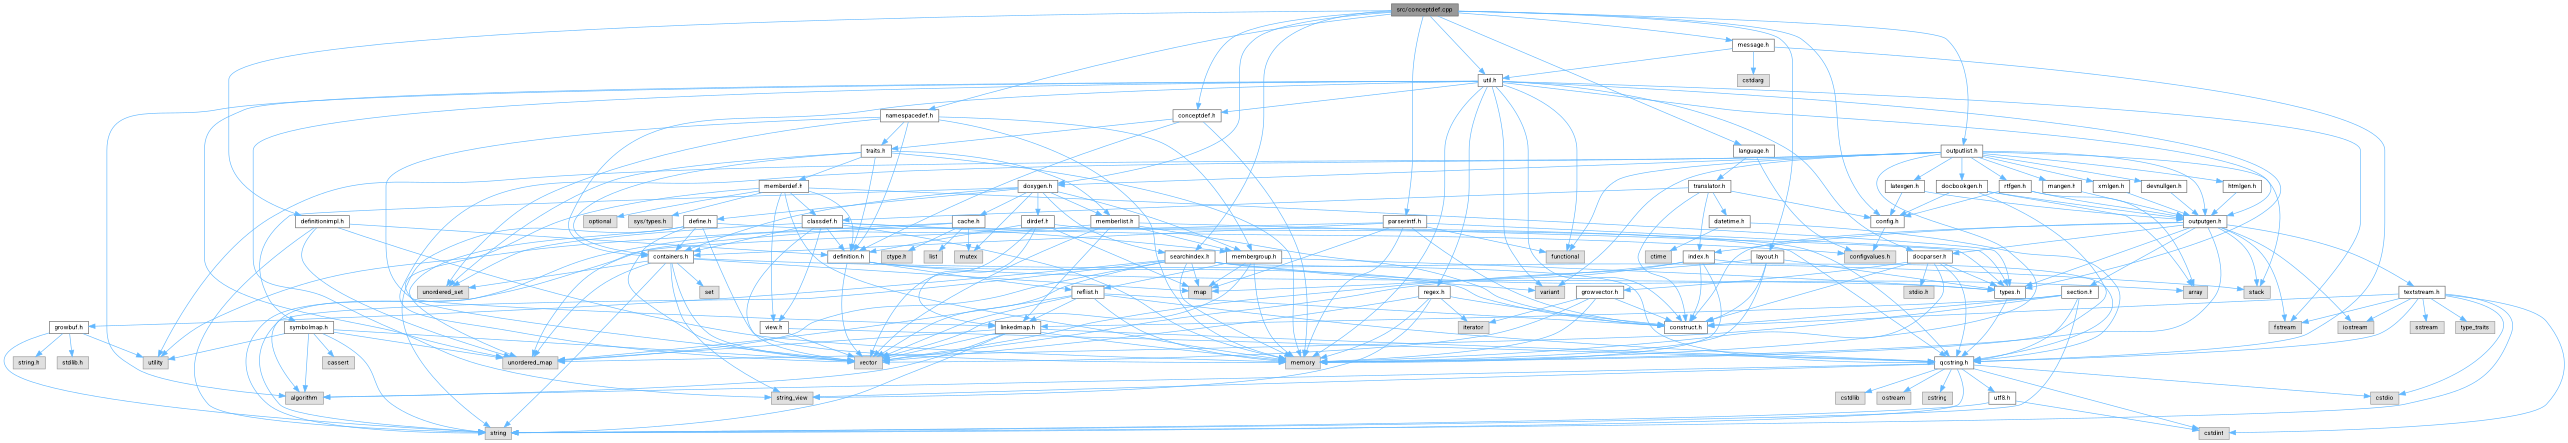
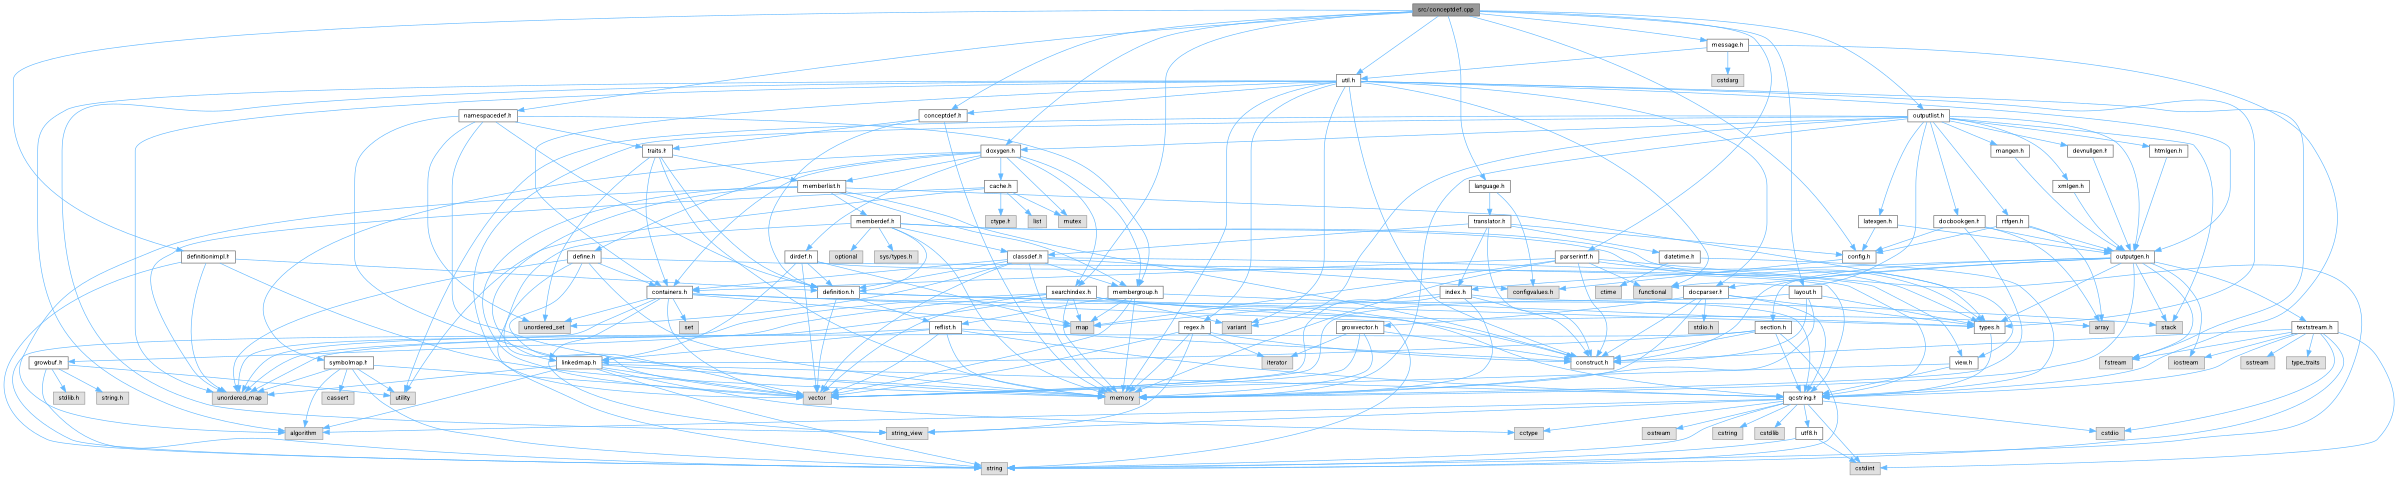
(825, 171) -> (842, 200)
none -> (1529, 433)
